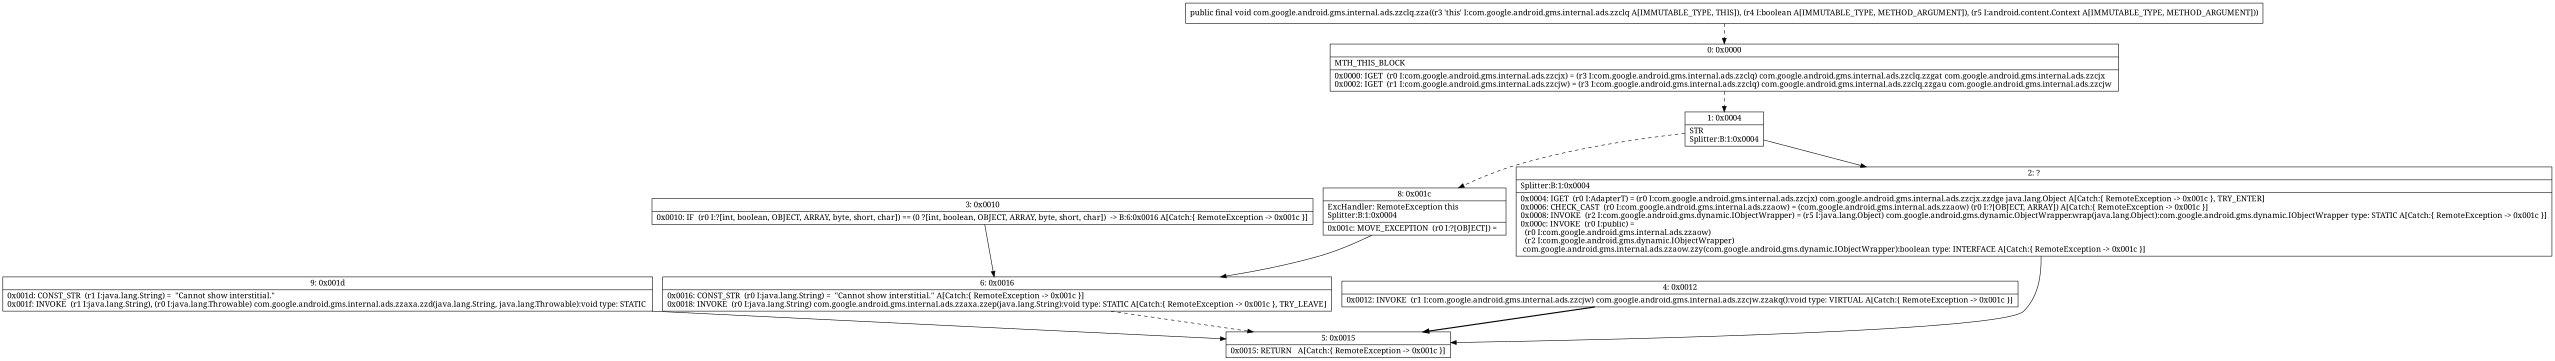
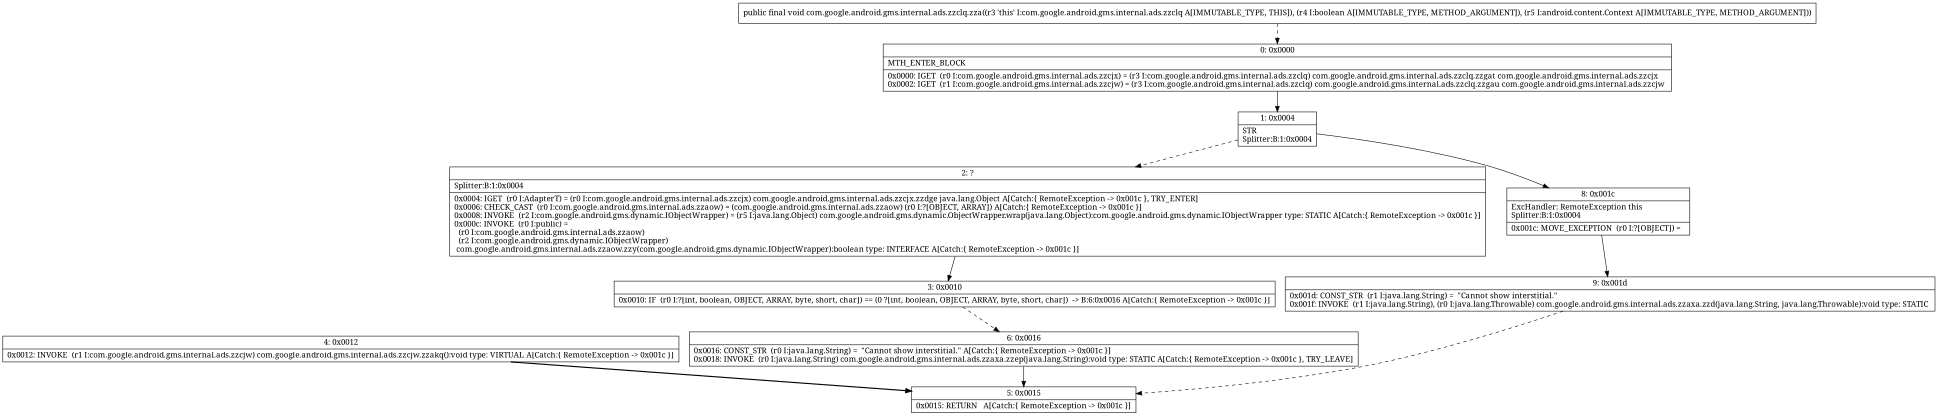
(1370, 63) -> (927, 63)
(1724, 99) -> (1277, 99)
(1572, 151) -> (1432, 152)
(1812, 153) -> (1189, 153)
(989, 248) -> (979, 318)
(1301, 261) -> (1604, 253)
(1179, 321) -> (1024, 374)
(936, 325) -> (1355, 368)
(1770, 334) -> (952, 266)
